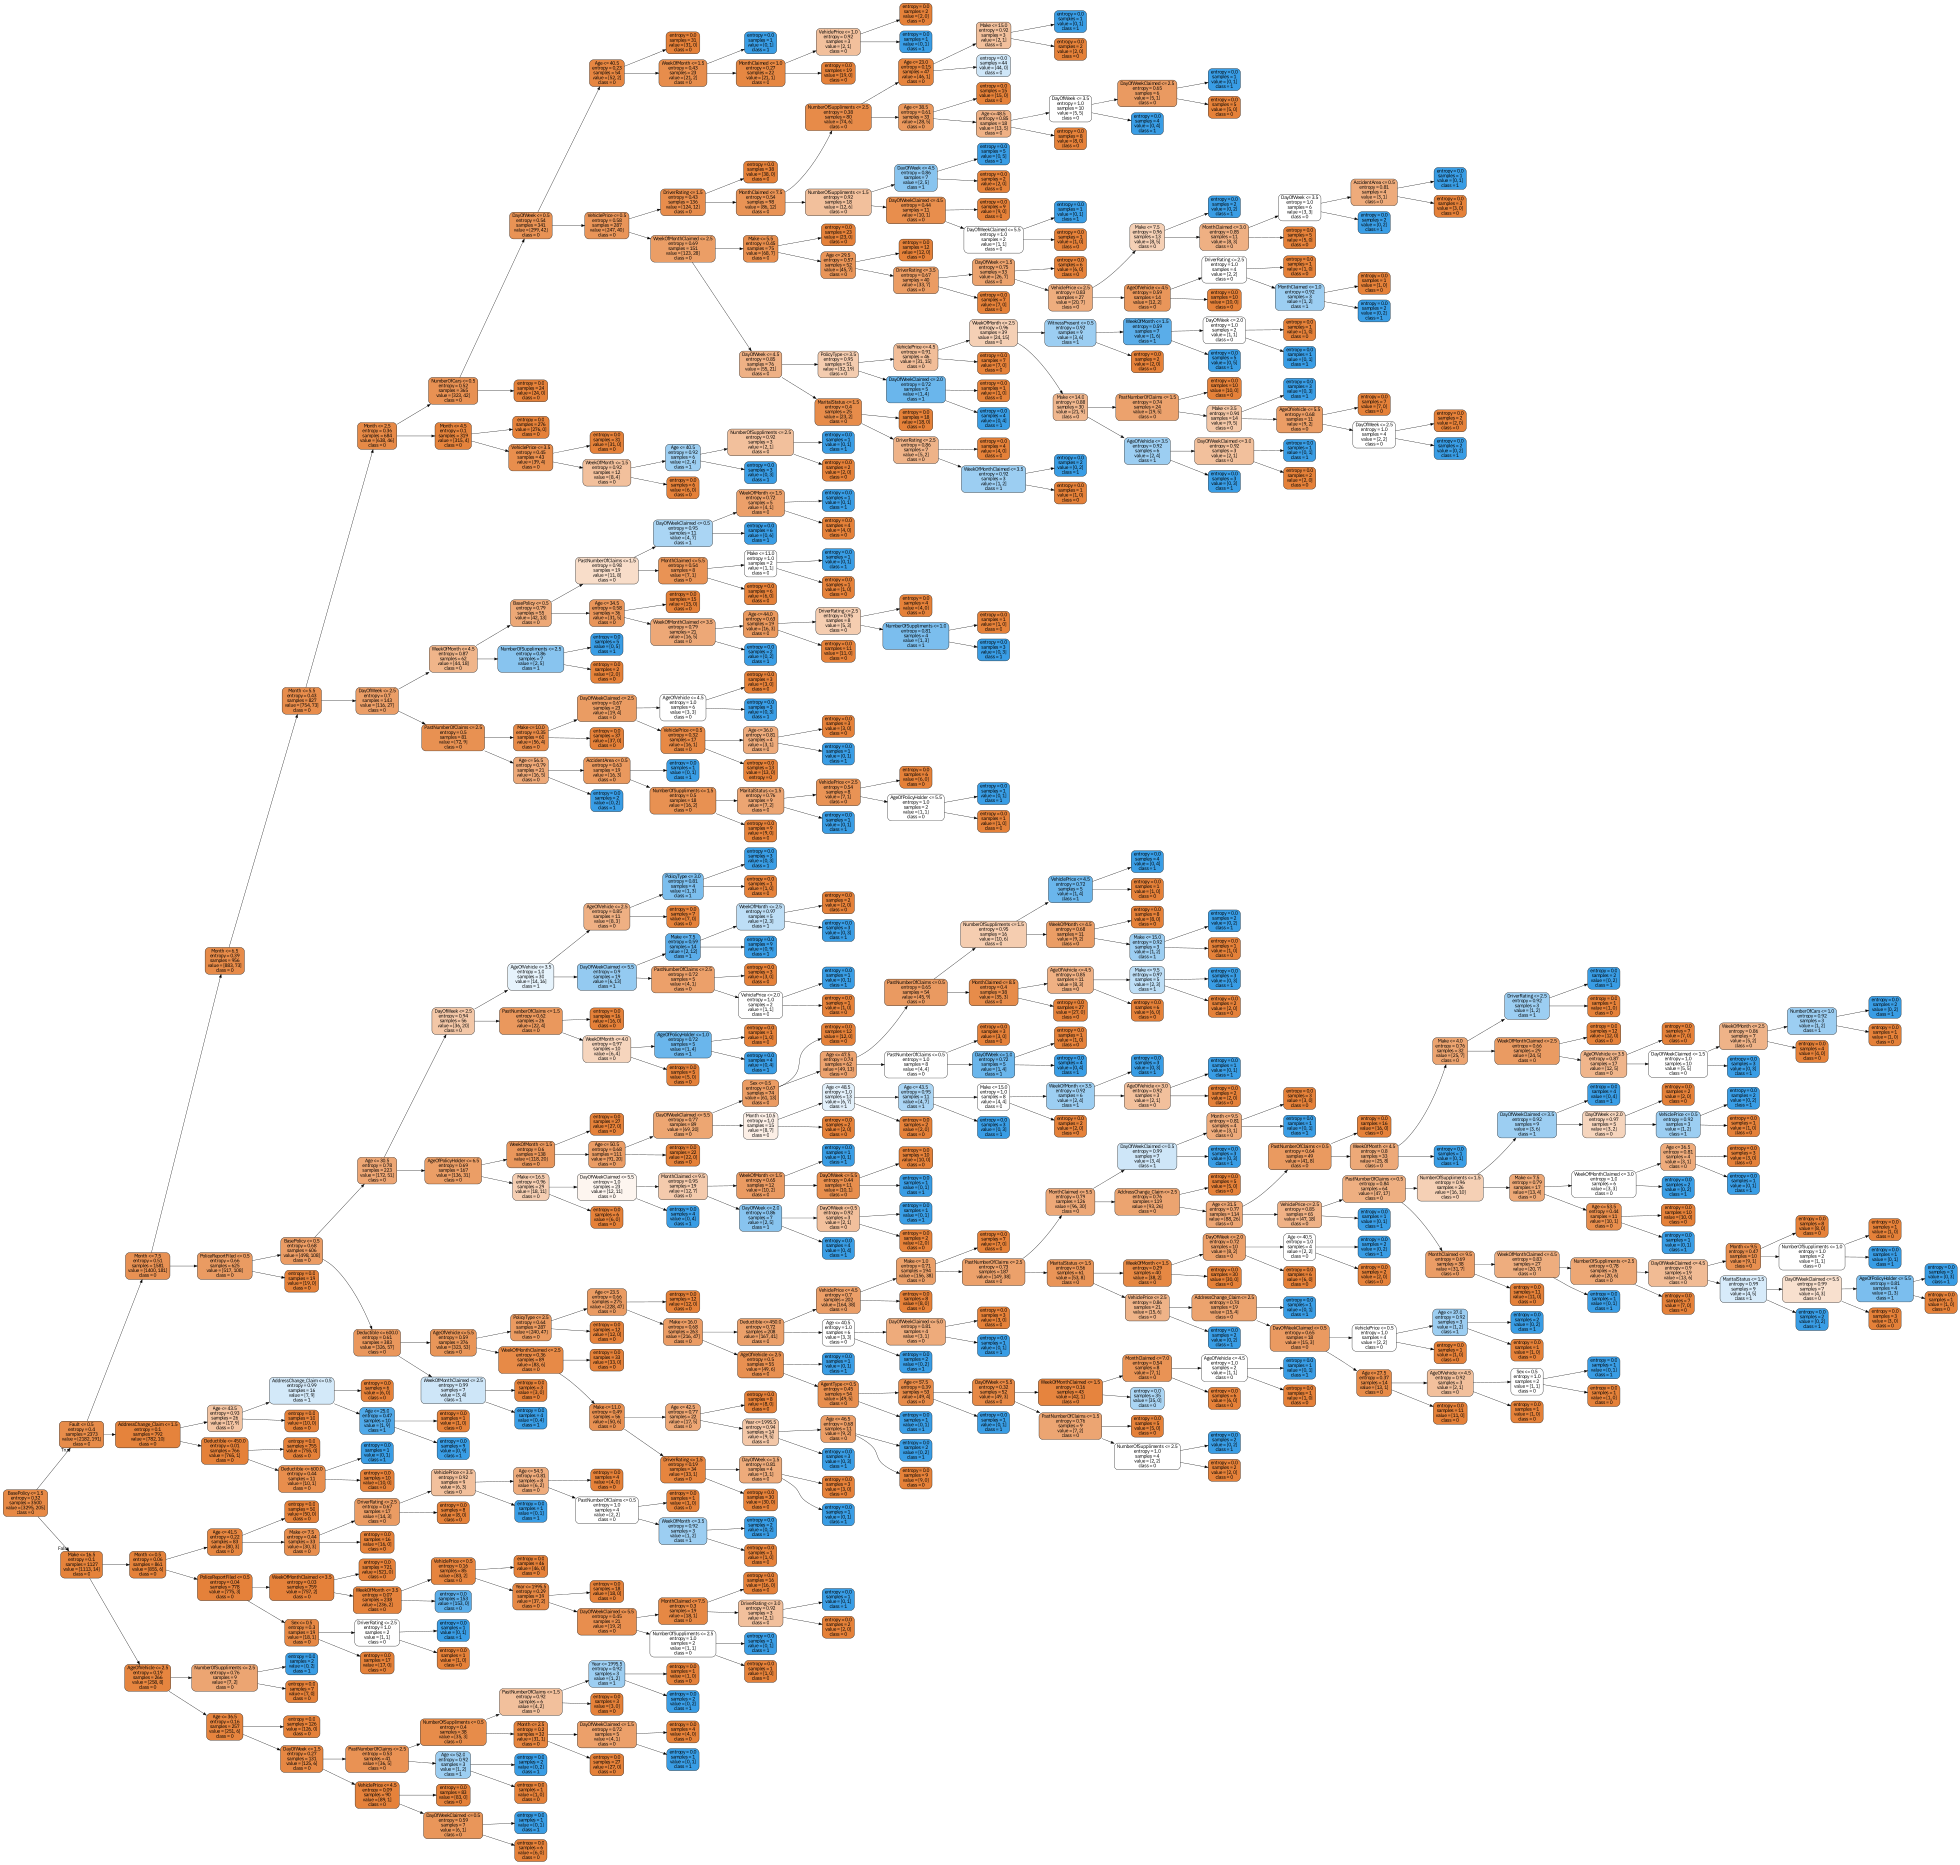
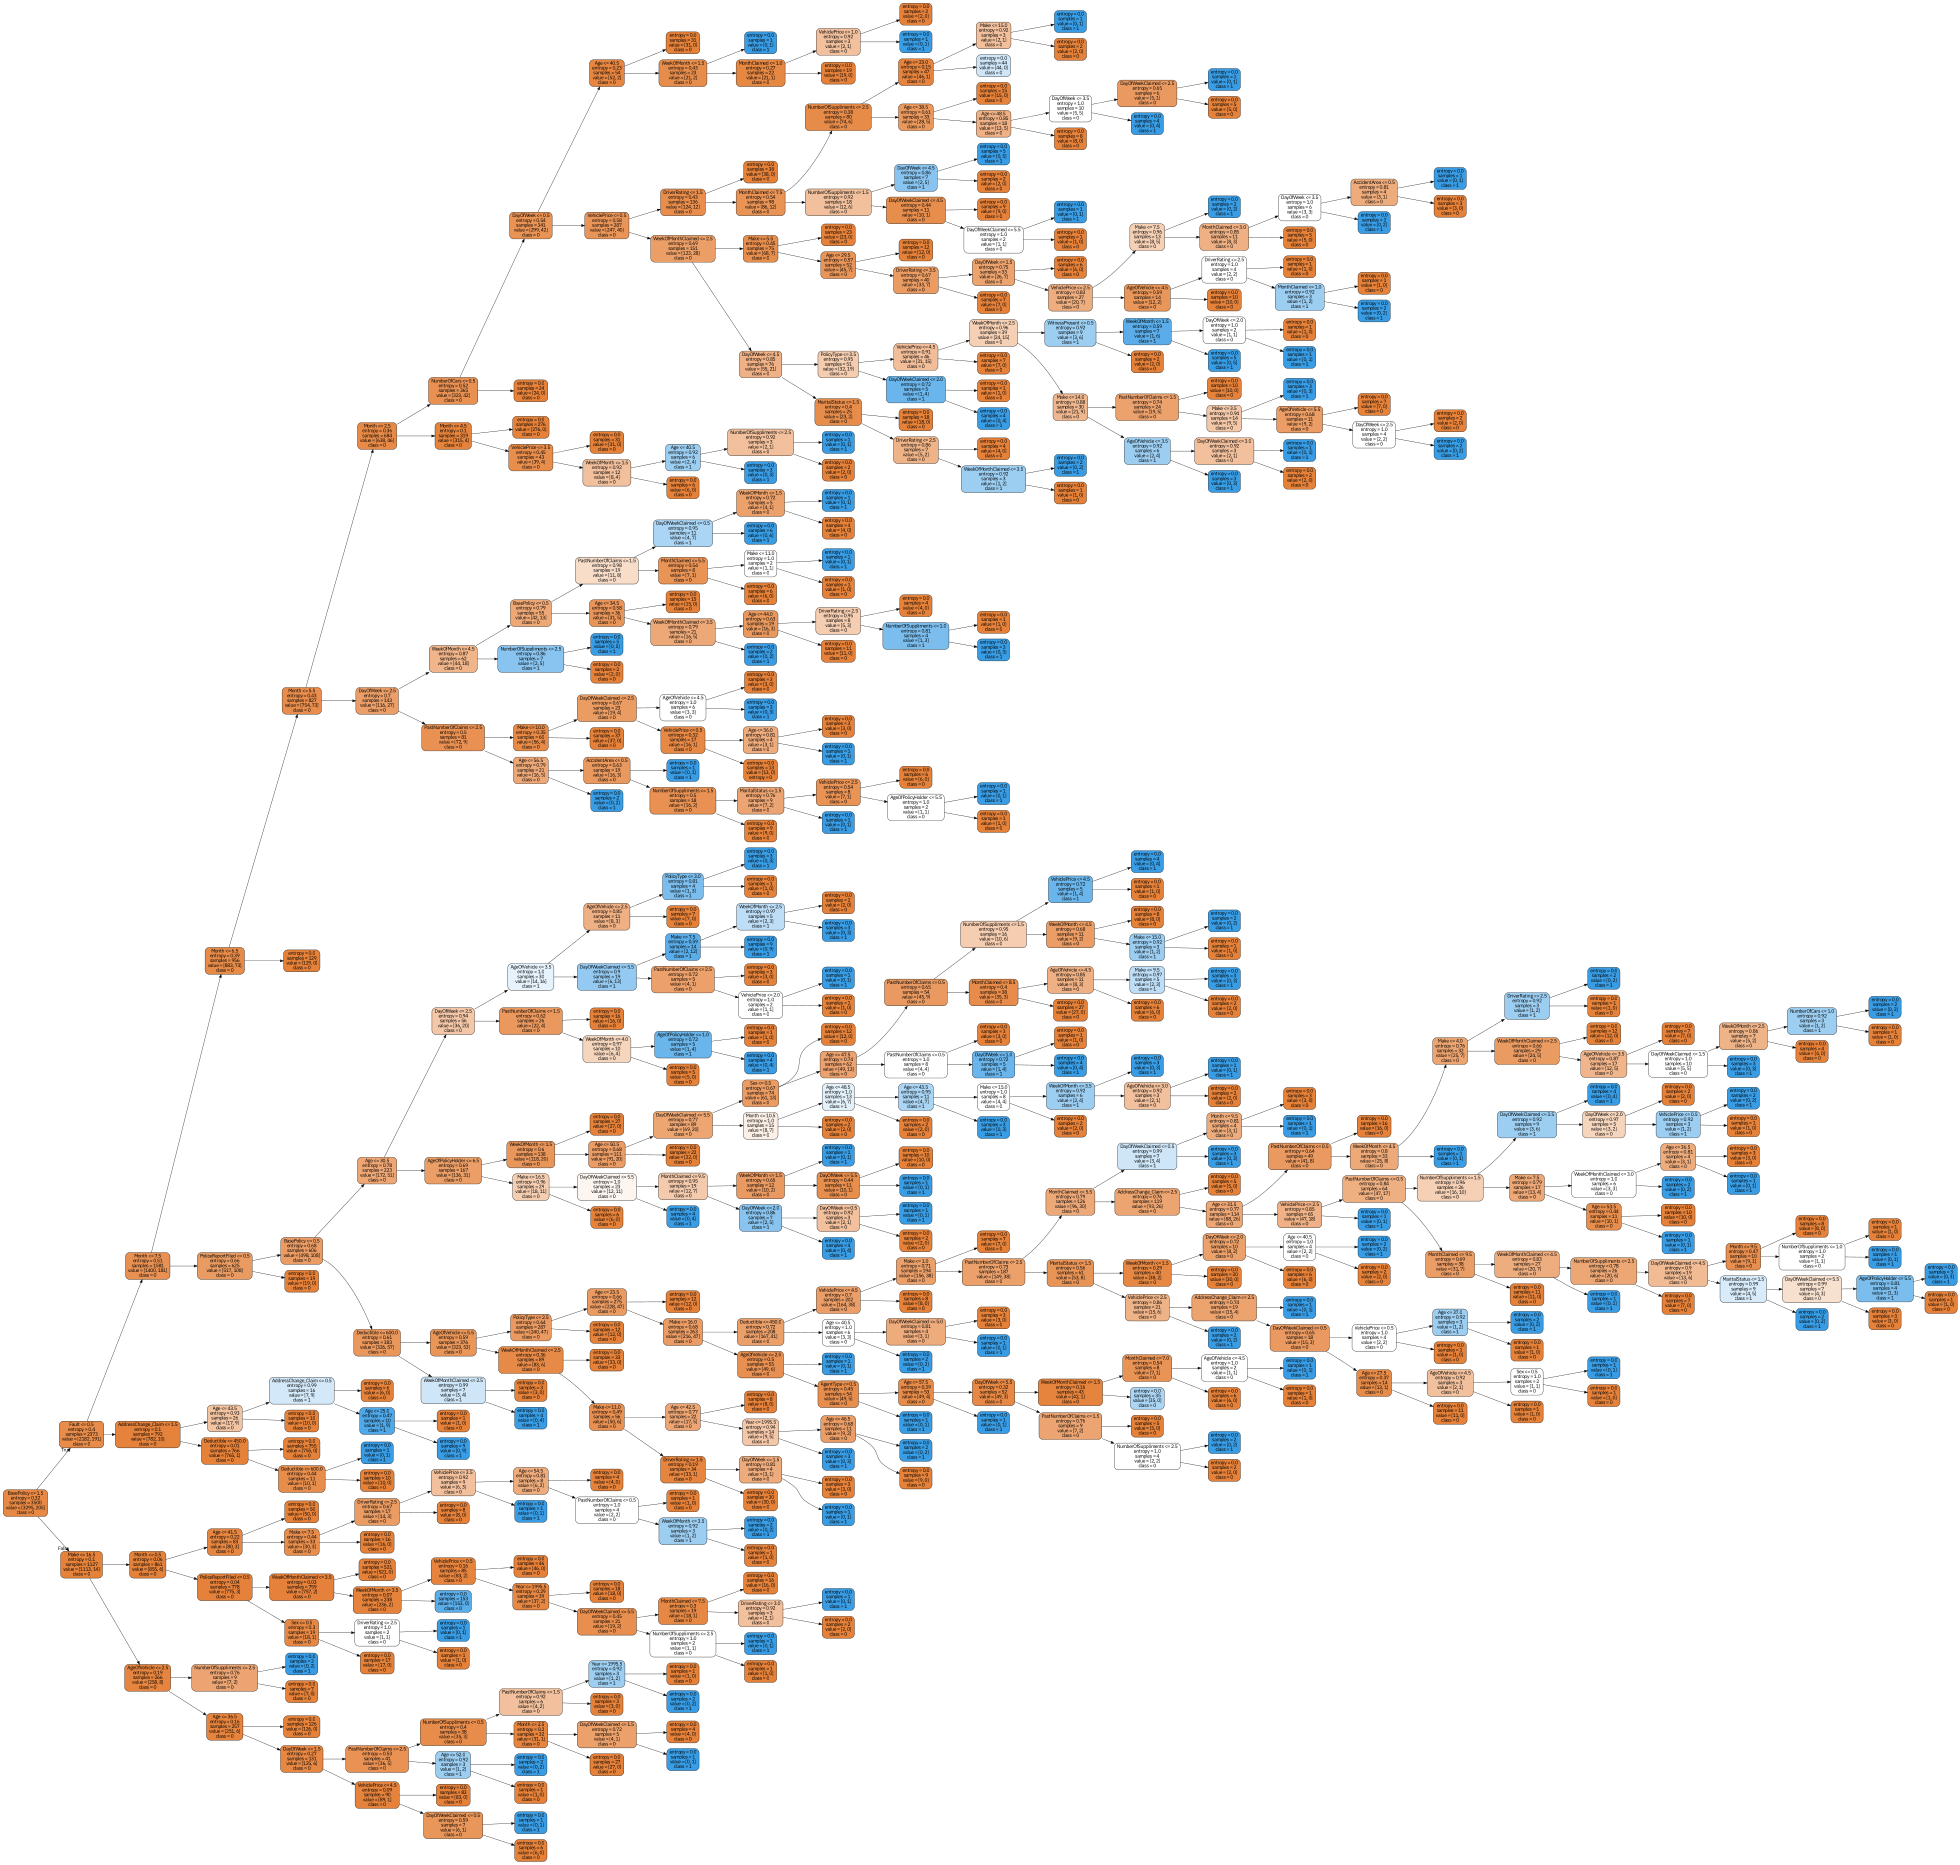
none -> (302, 961)
(377, 1570) -> (377, 1570)
